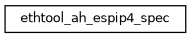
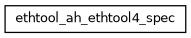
(95, 19) -> (95, 19)
